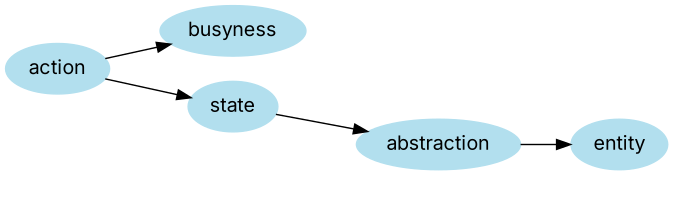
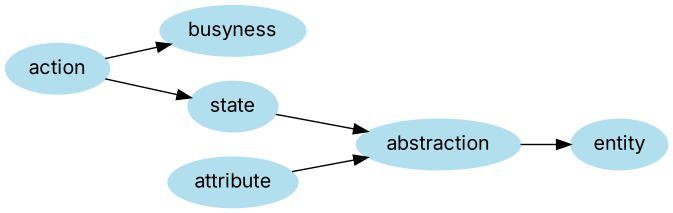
none -> (233, 182)
